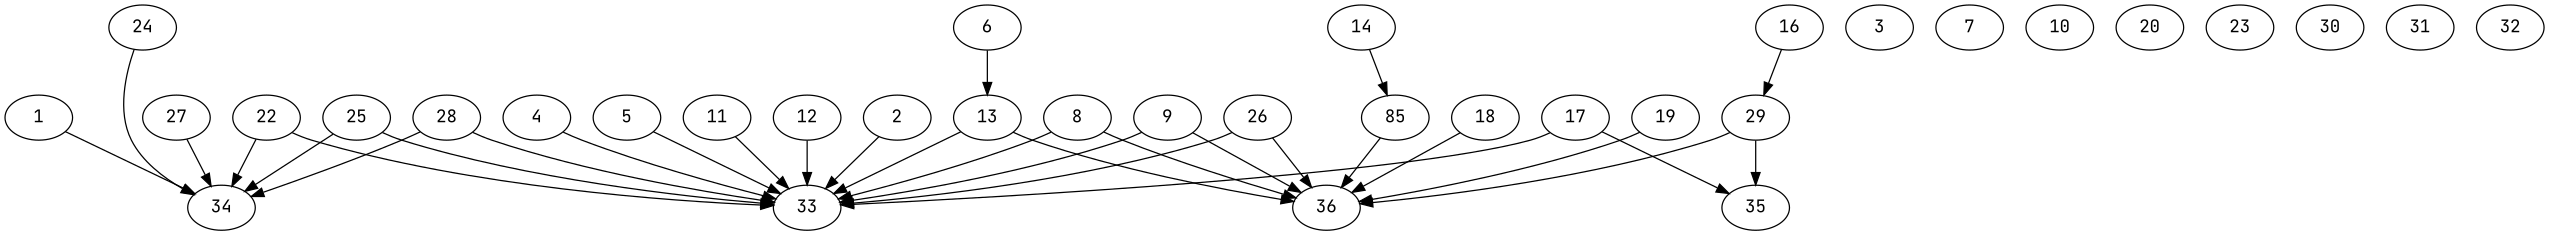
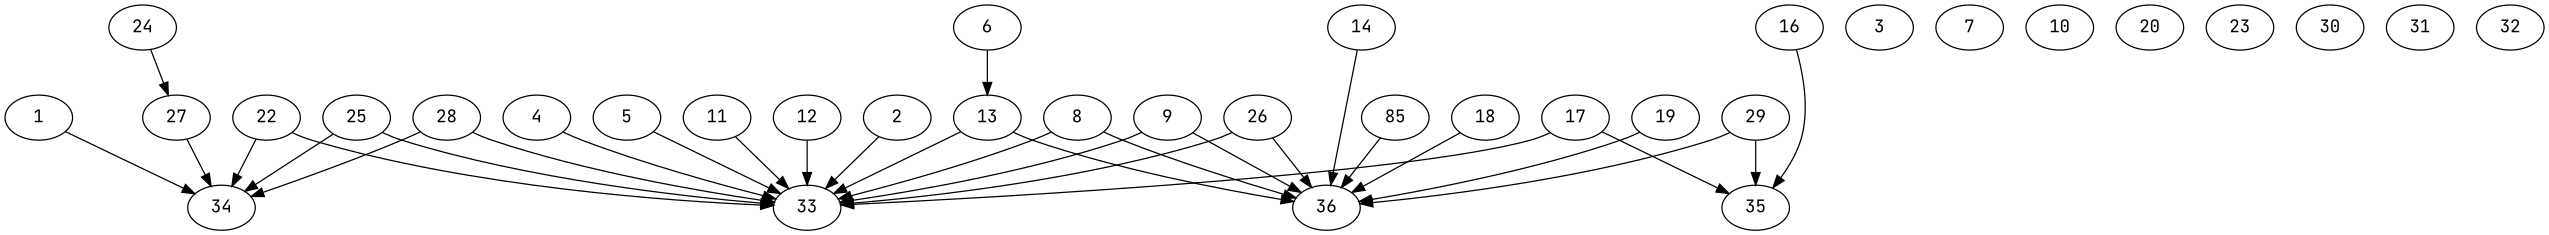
(1376, 66) -> (1345, 111)
(1775, 66) -> (1805, 116)
(127, 130) -> (157, 66)
